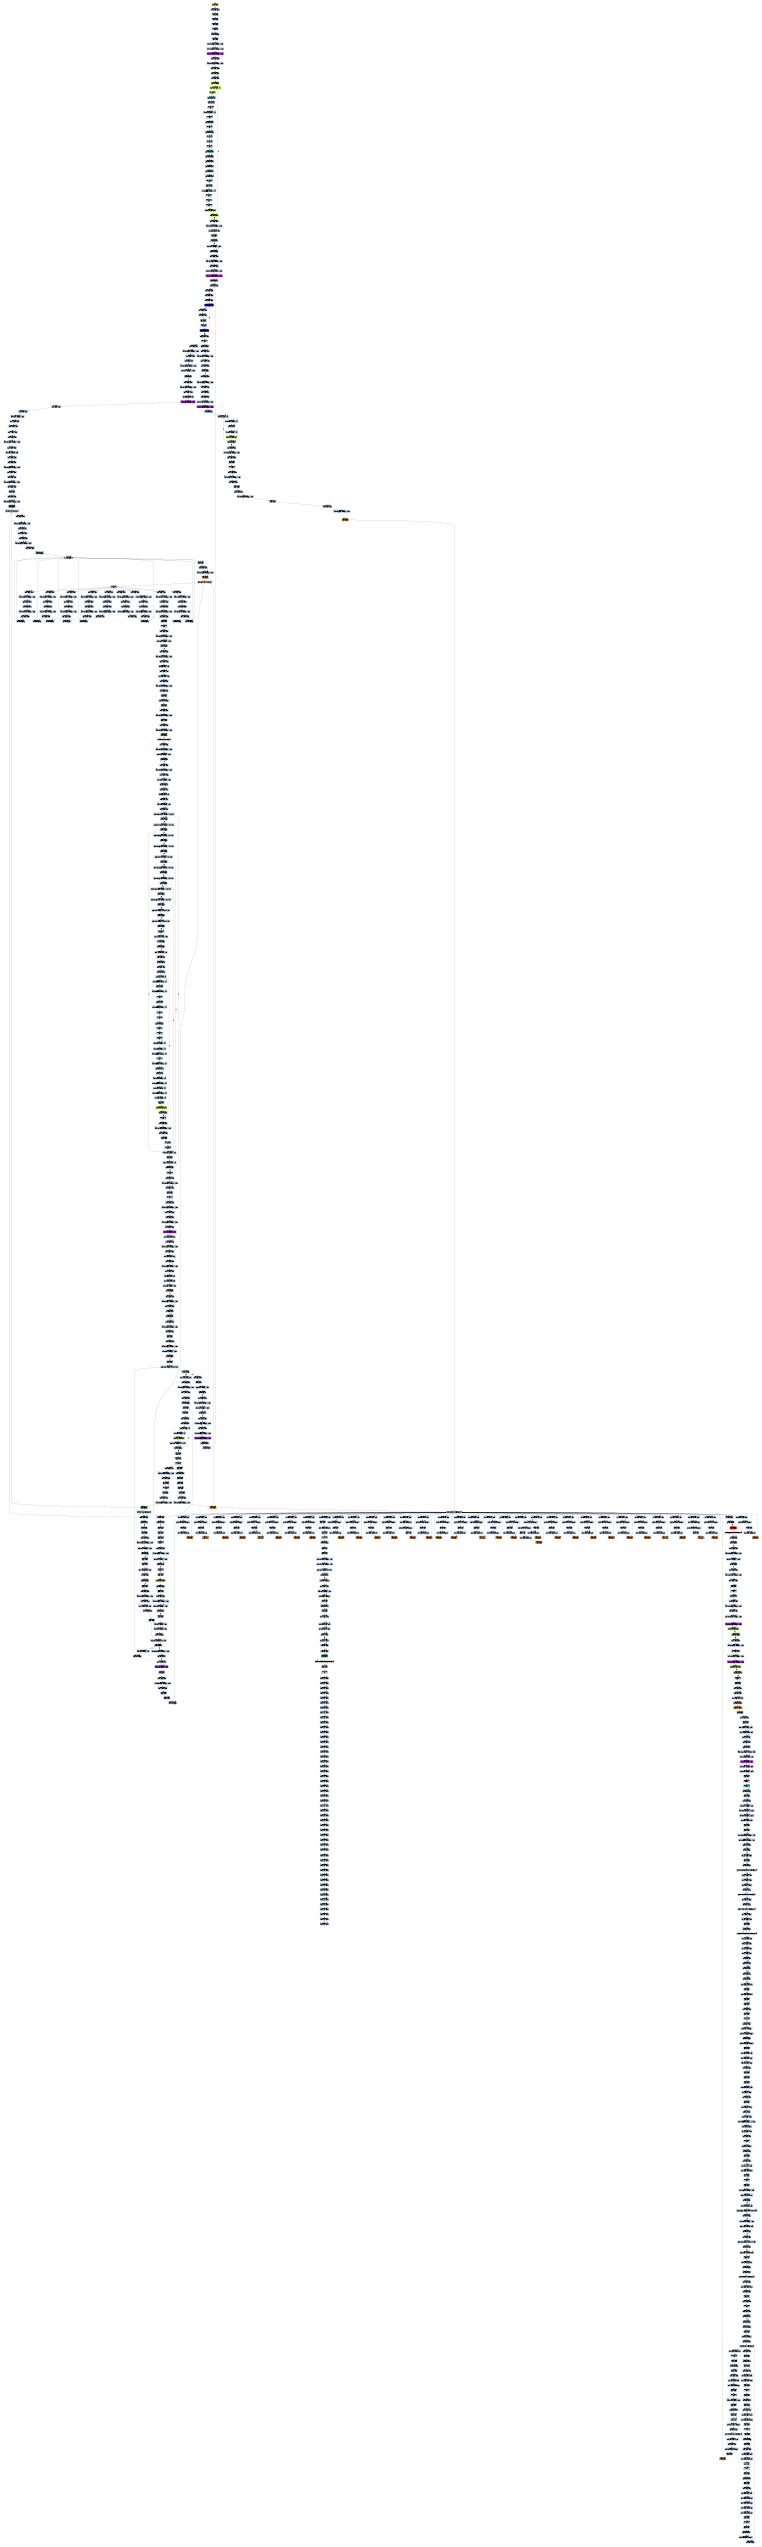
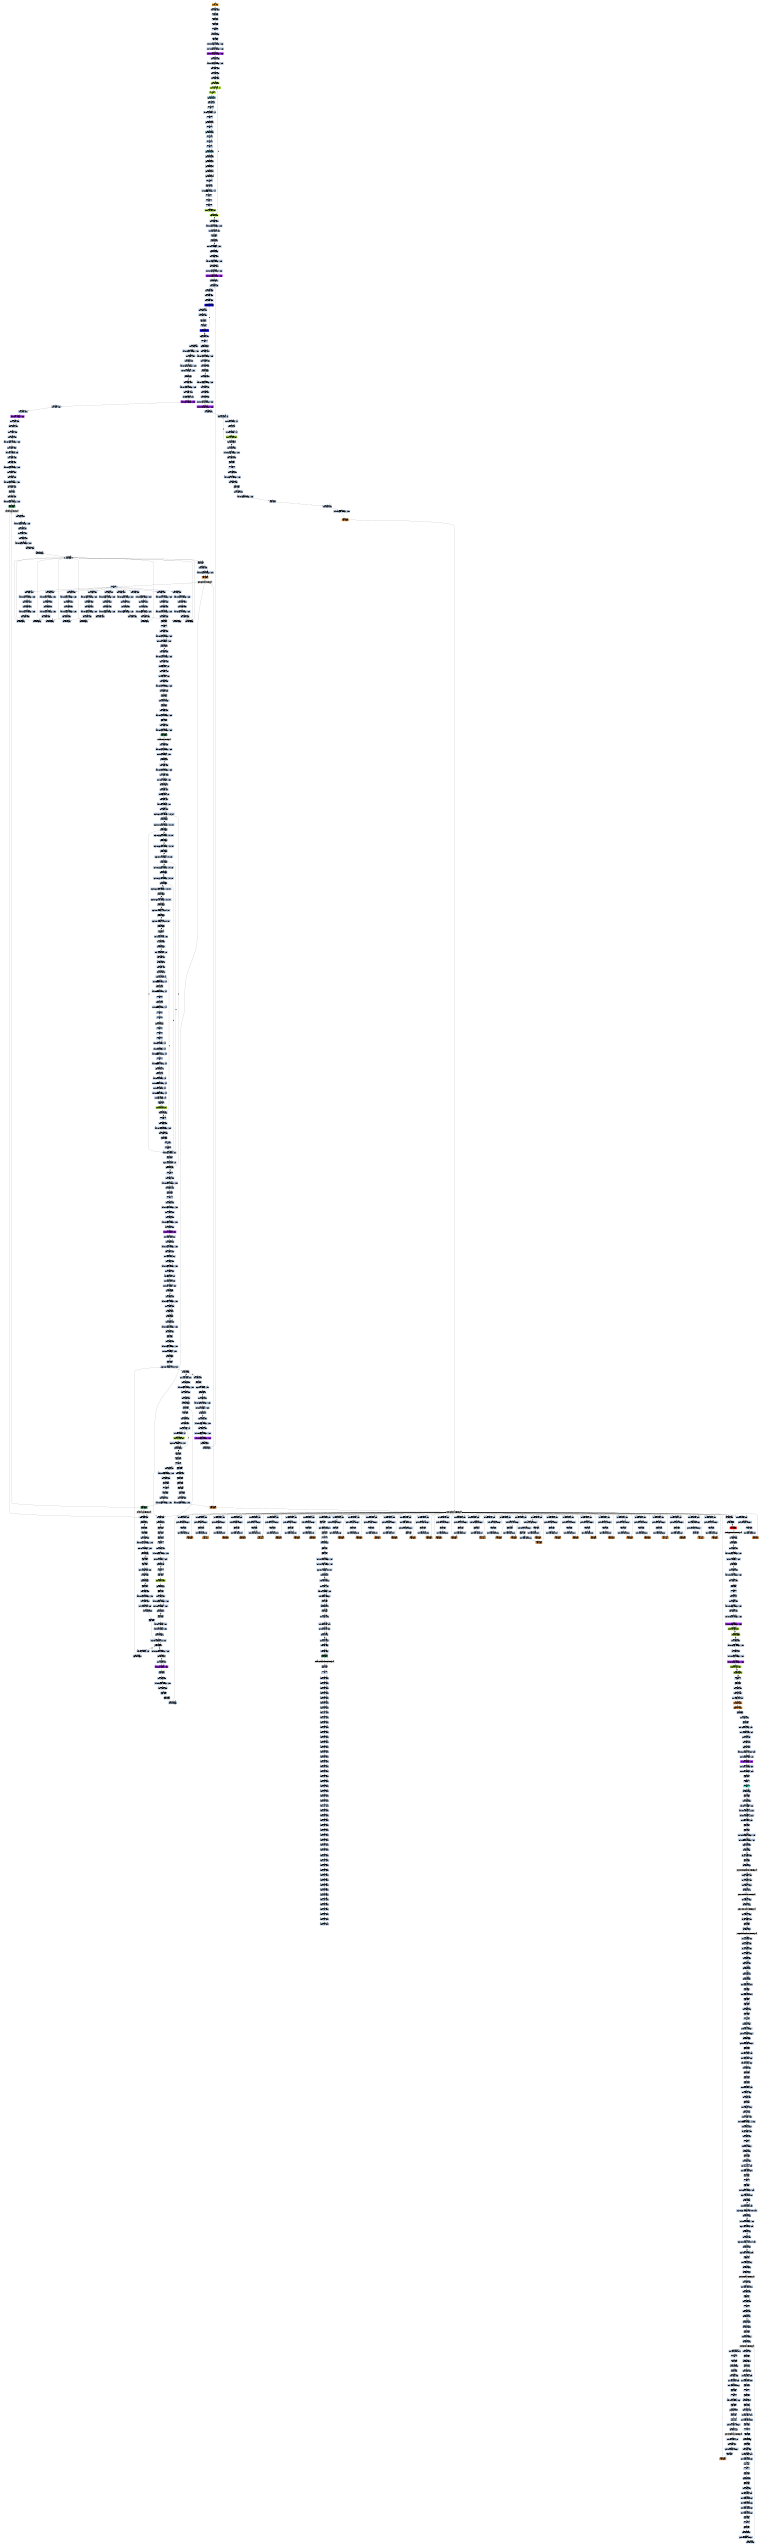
(17, 416) -> (17, 416)
